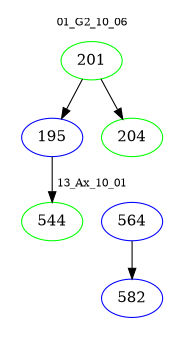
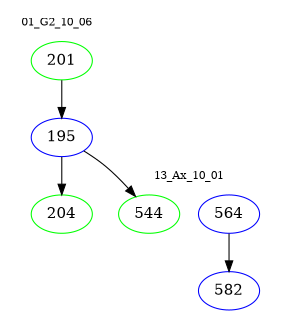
(109, 94) -> (62, 171)
